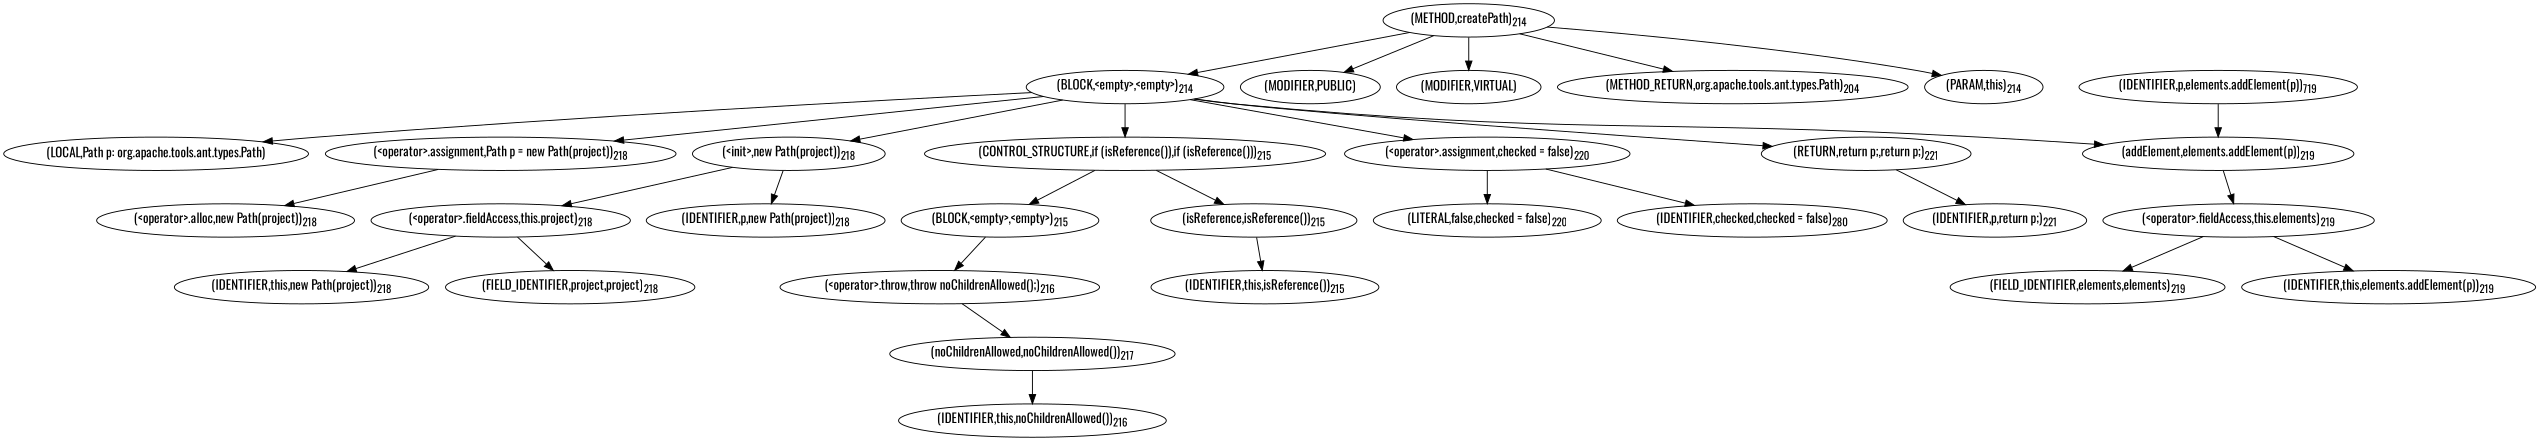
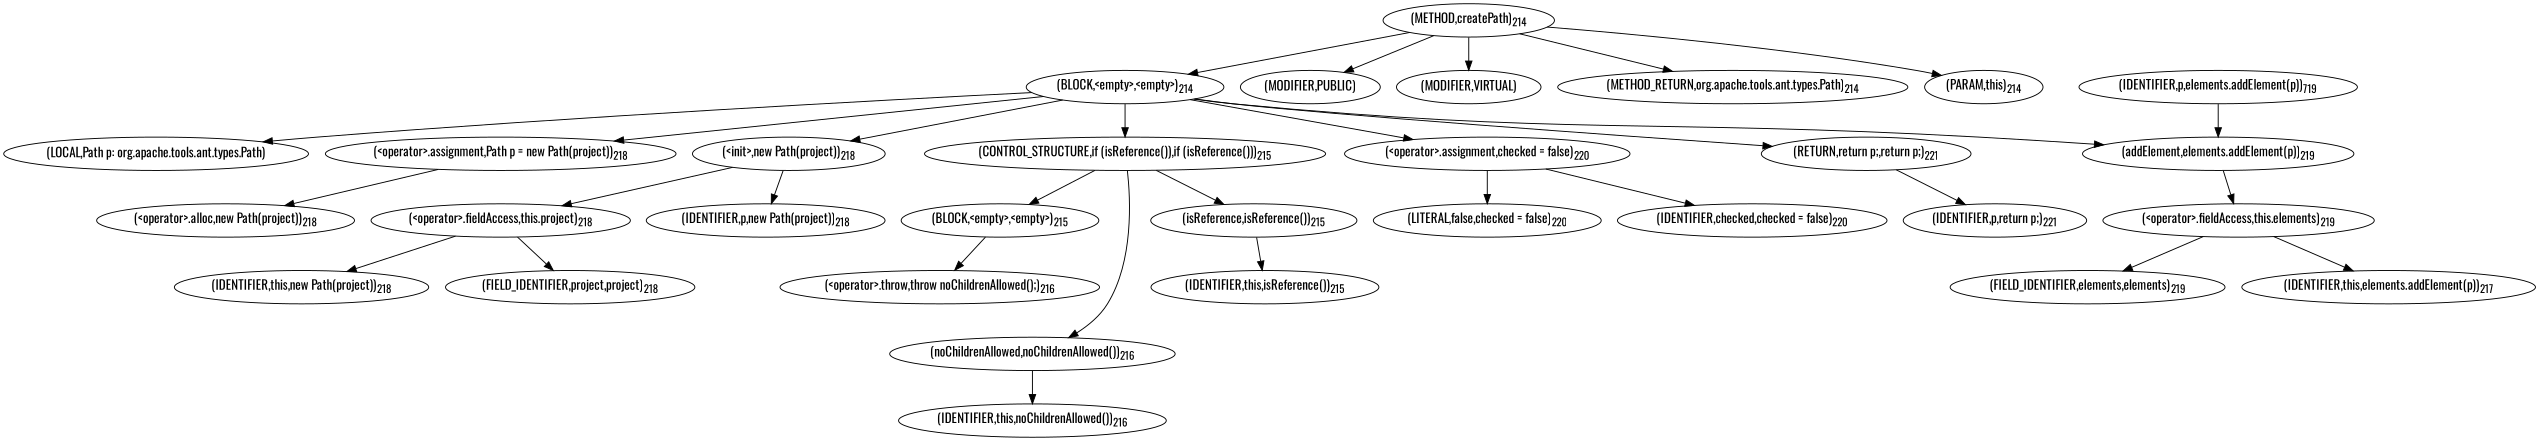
(1852, 86) -> (1852, 86)
(1840, 219) -> (1840, 219)
(2487, 286) -> (2487, 286)
(982, 318) -> (1124, 260)
(1127, 352) -> (1127, 352)
